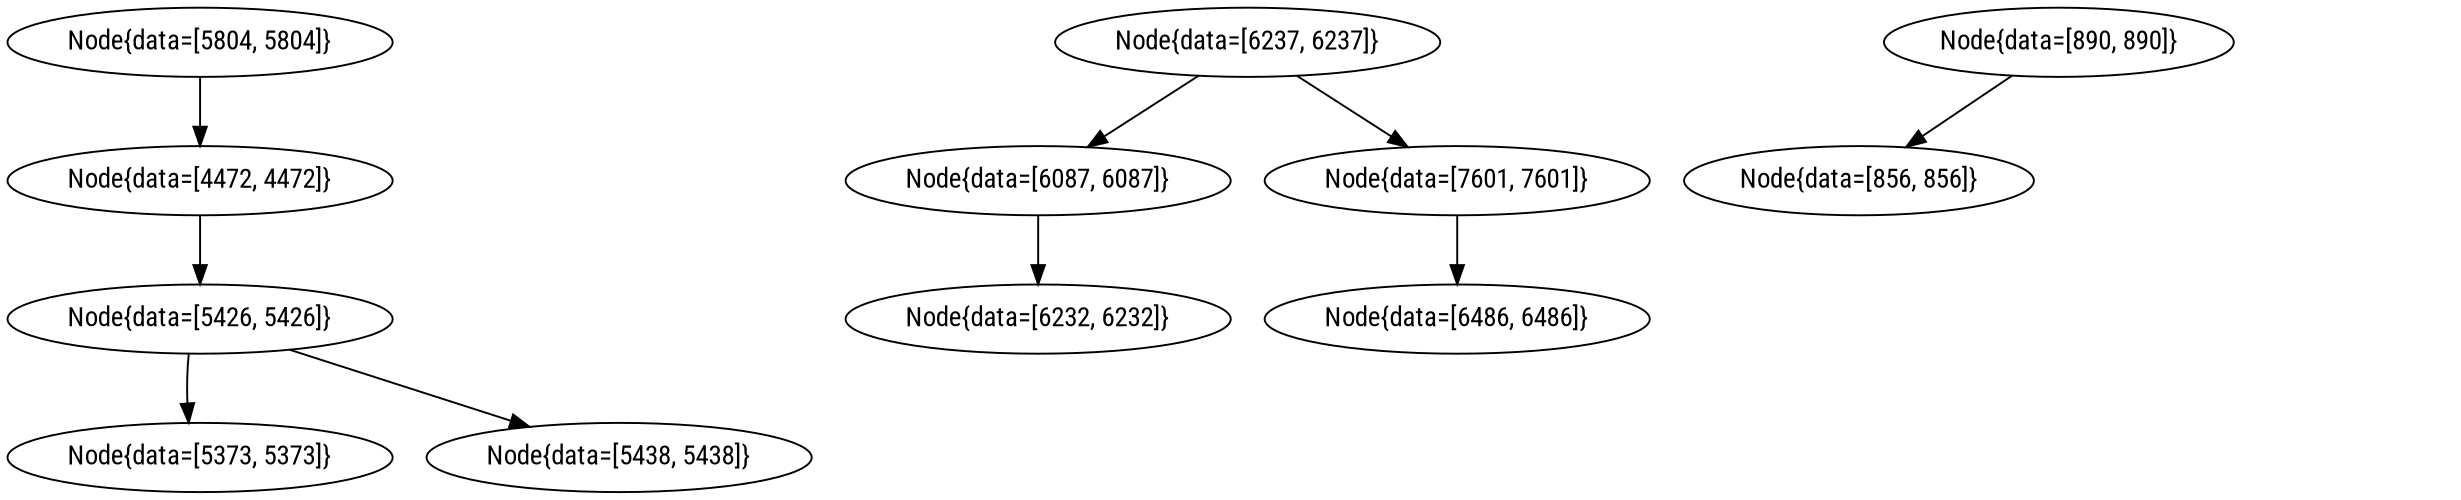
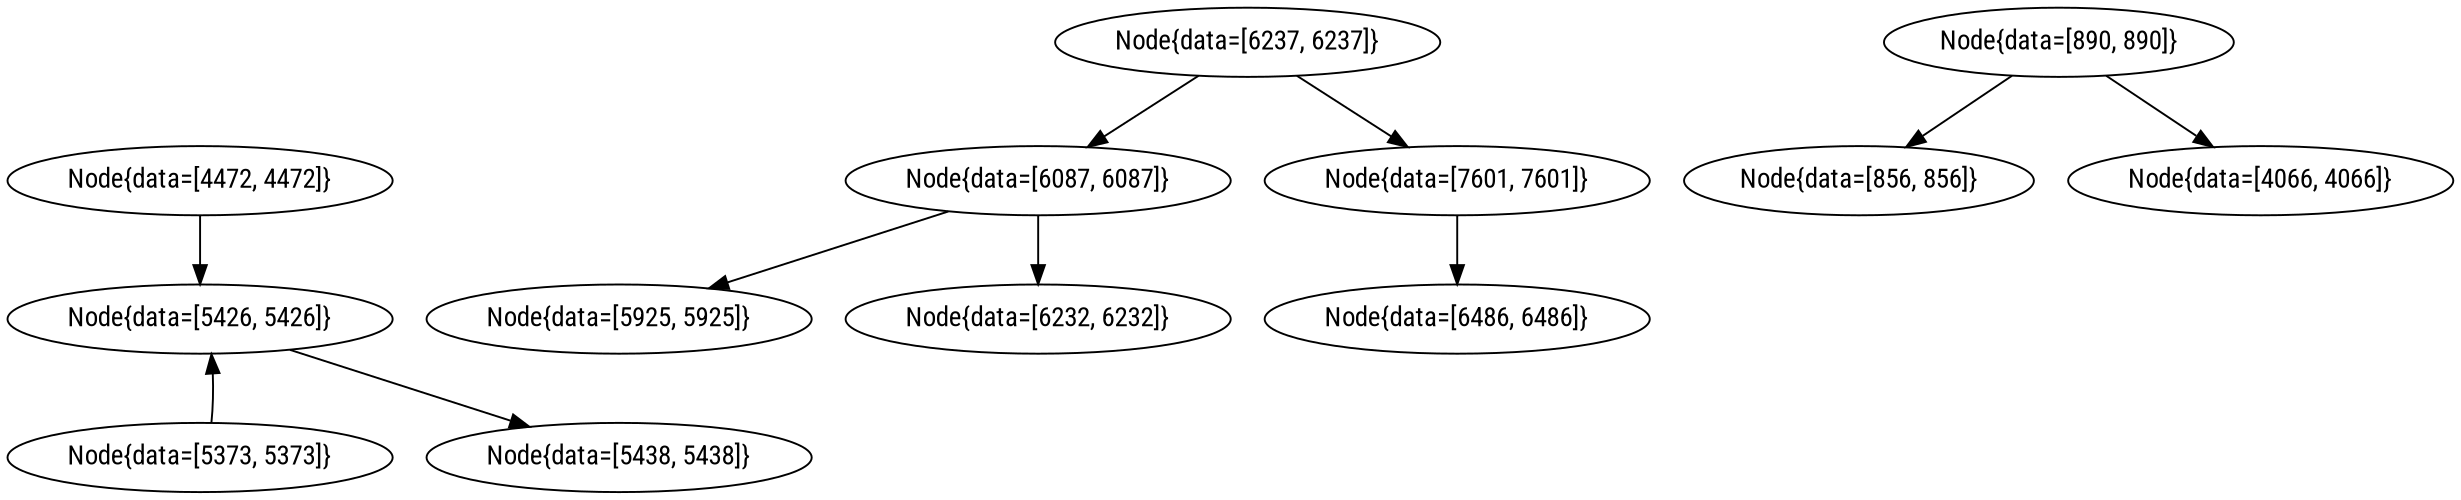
(200, 42) -> none
none -> (2261, 181)
none -> (619, 319)
(187, 379) -> (213, 398)
